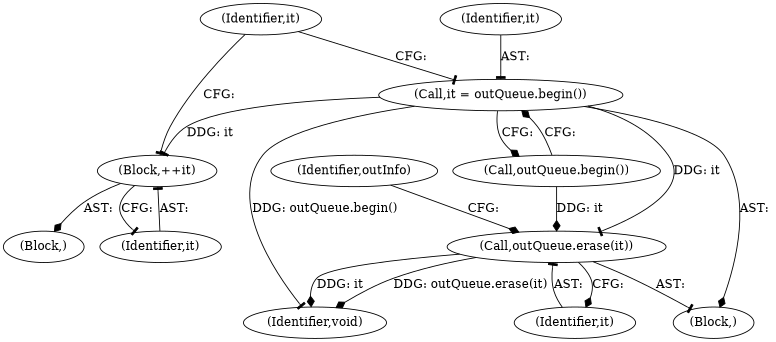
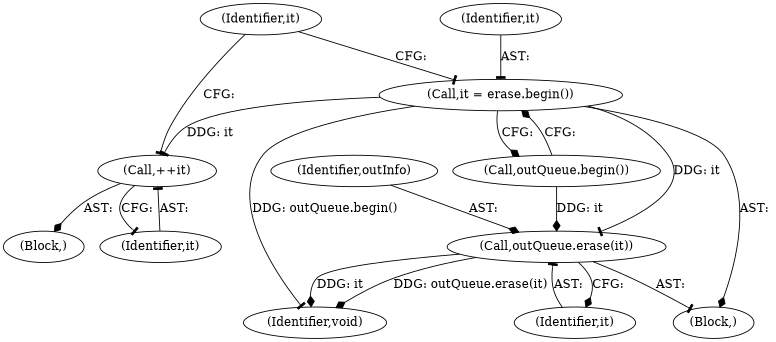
(501, 95) -> (501, 95)
(157, 171) -> (157, 171)
(486, 209) -> (486, 209)
